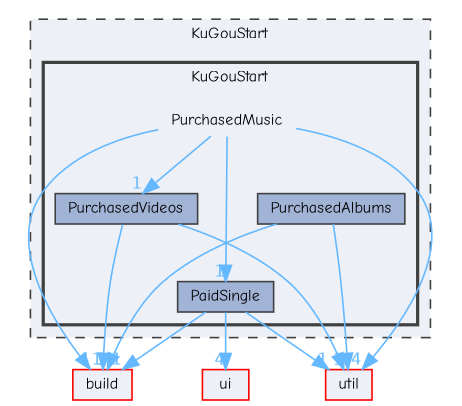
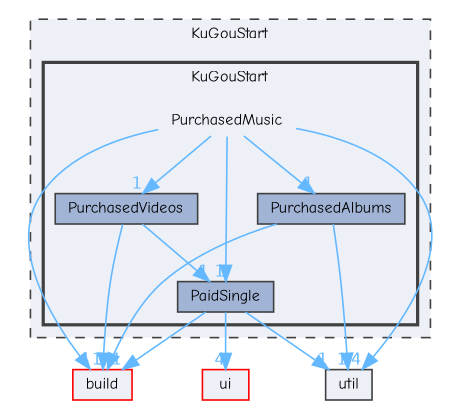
none -> (273, 160)
(274, 270) -> (170, 247)
(349, 385) -> (349, 385)
